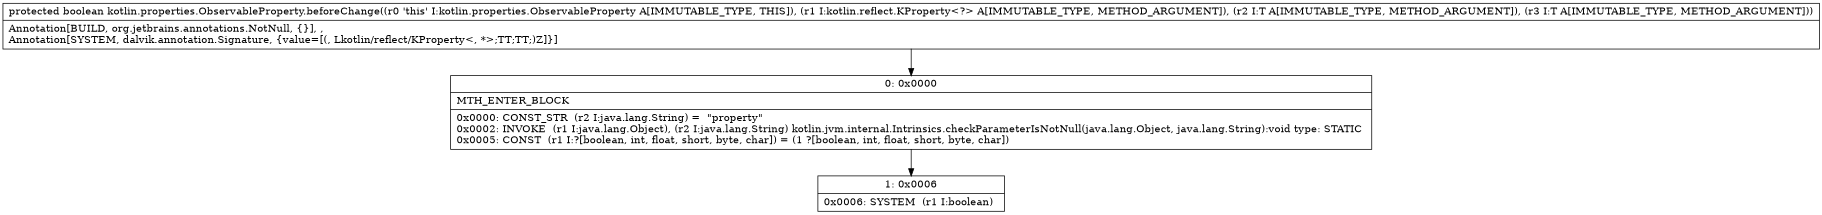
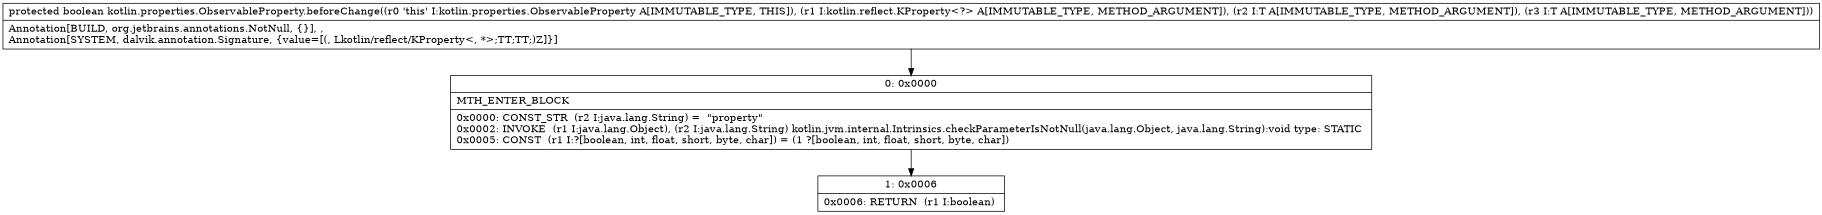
(910, 202) -> (911, 202)
